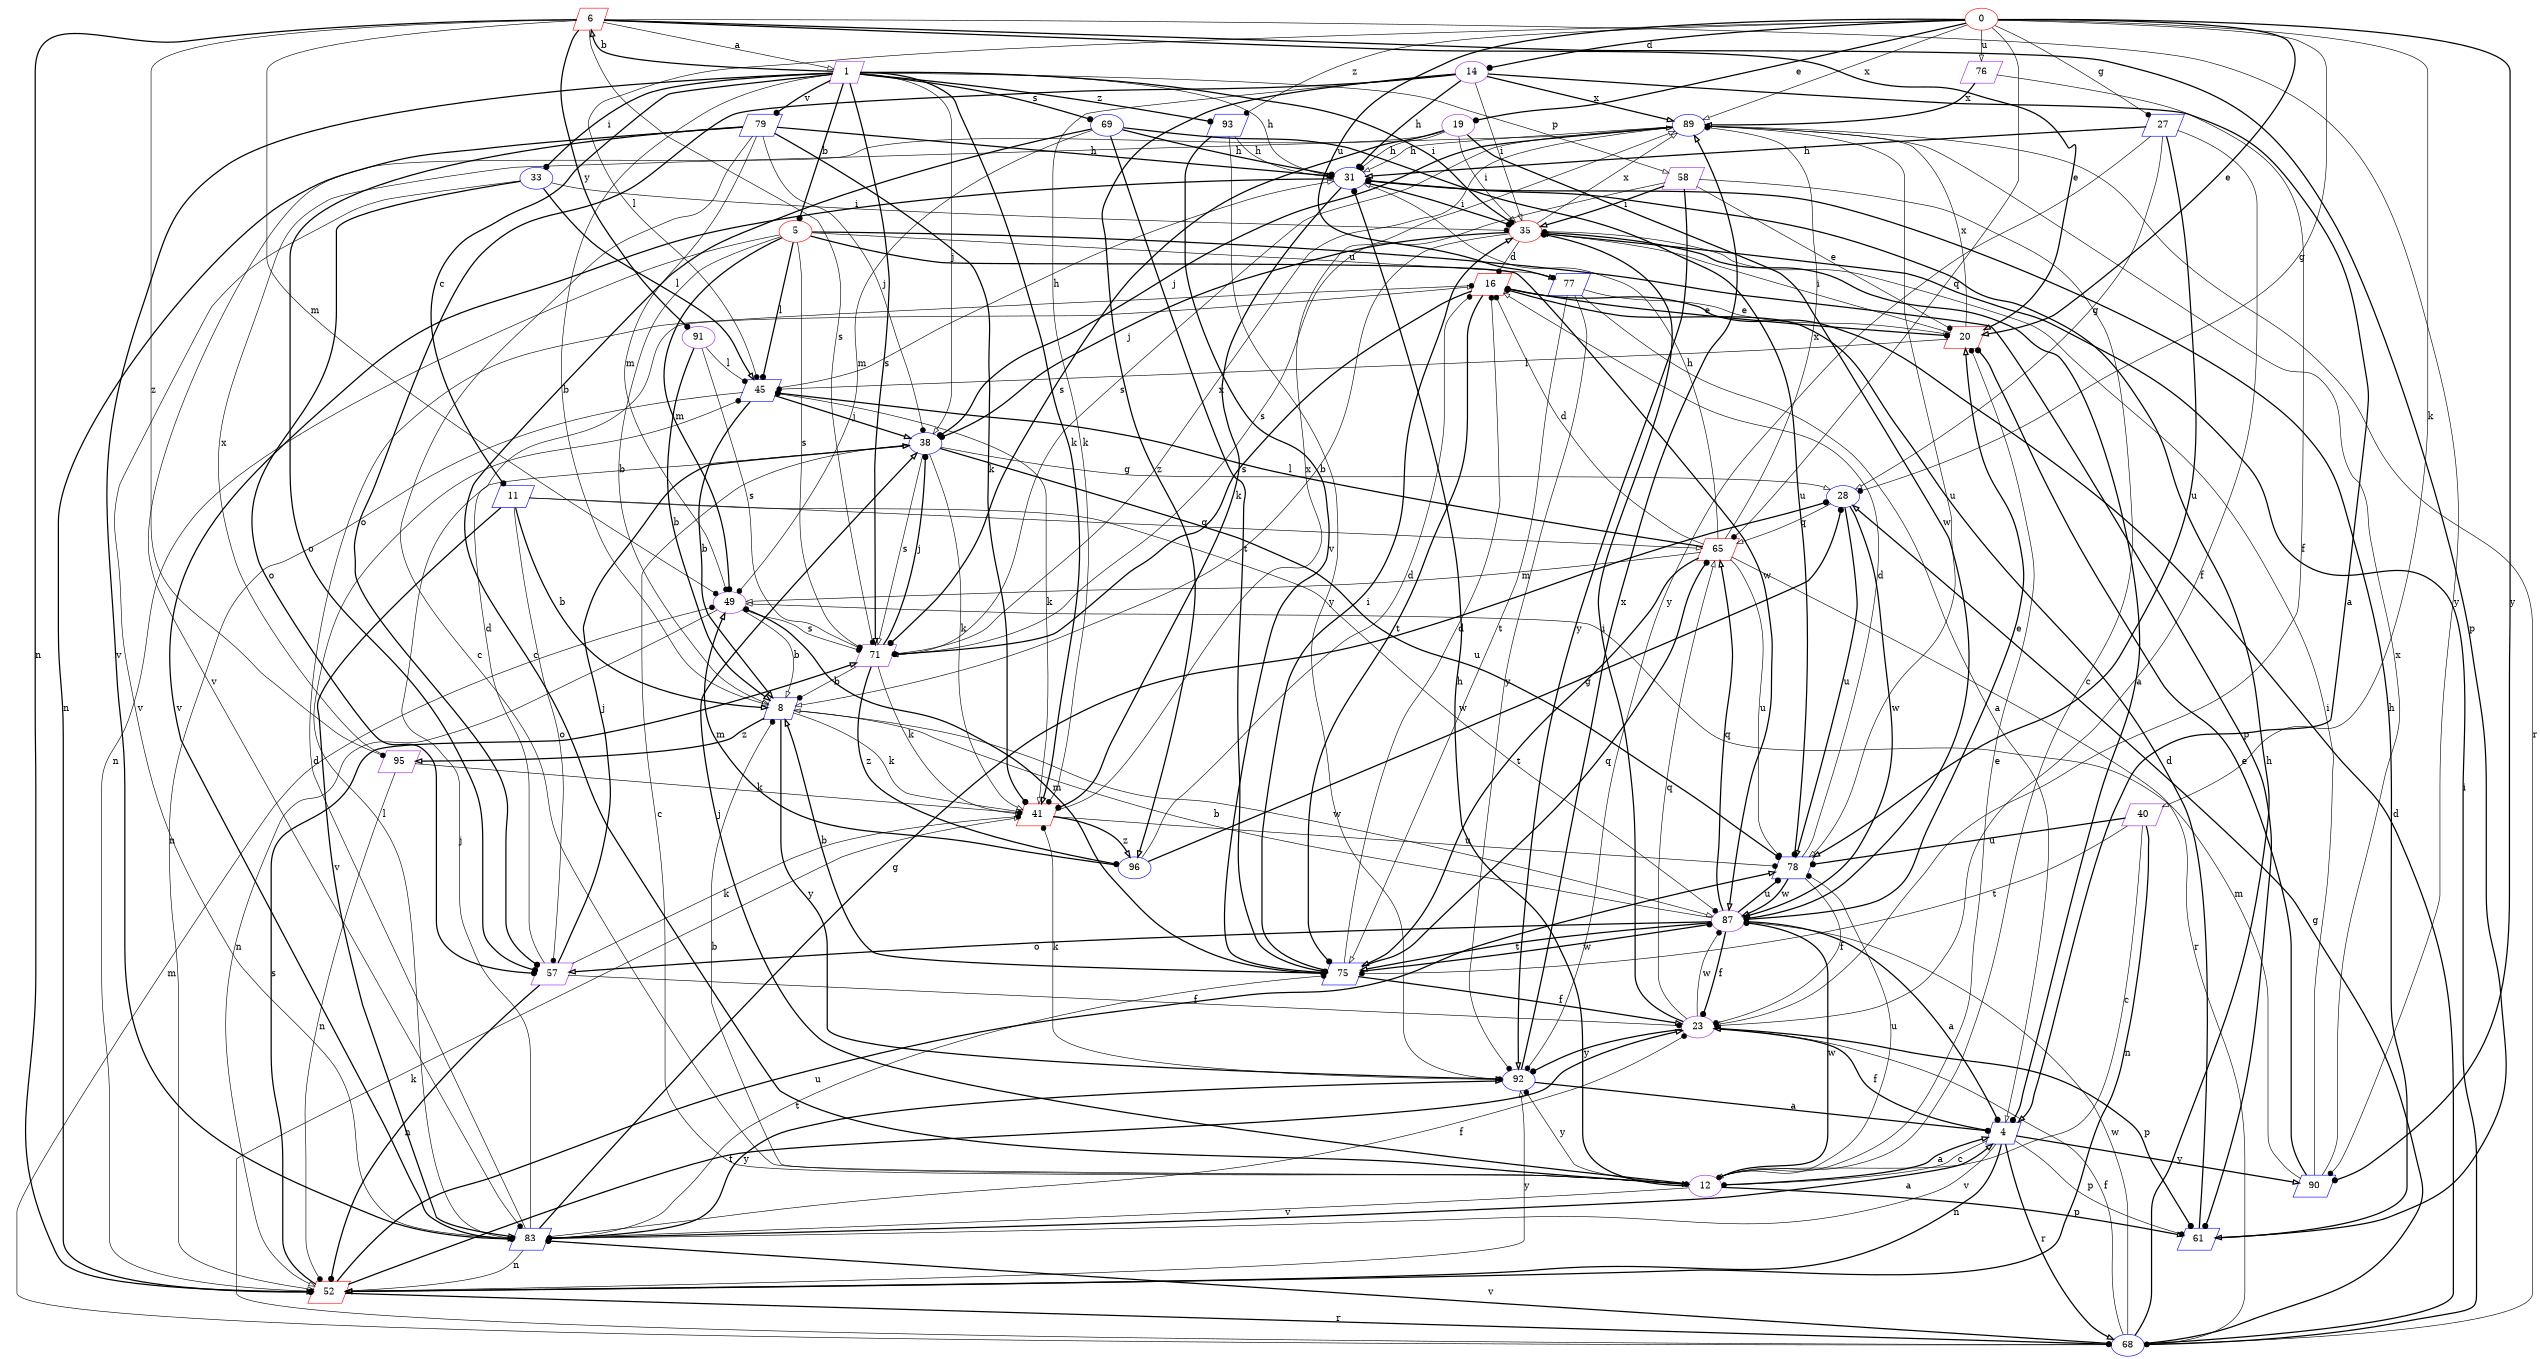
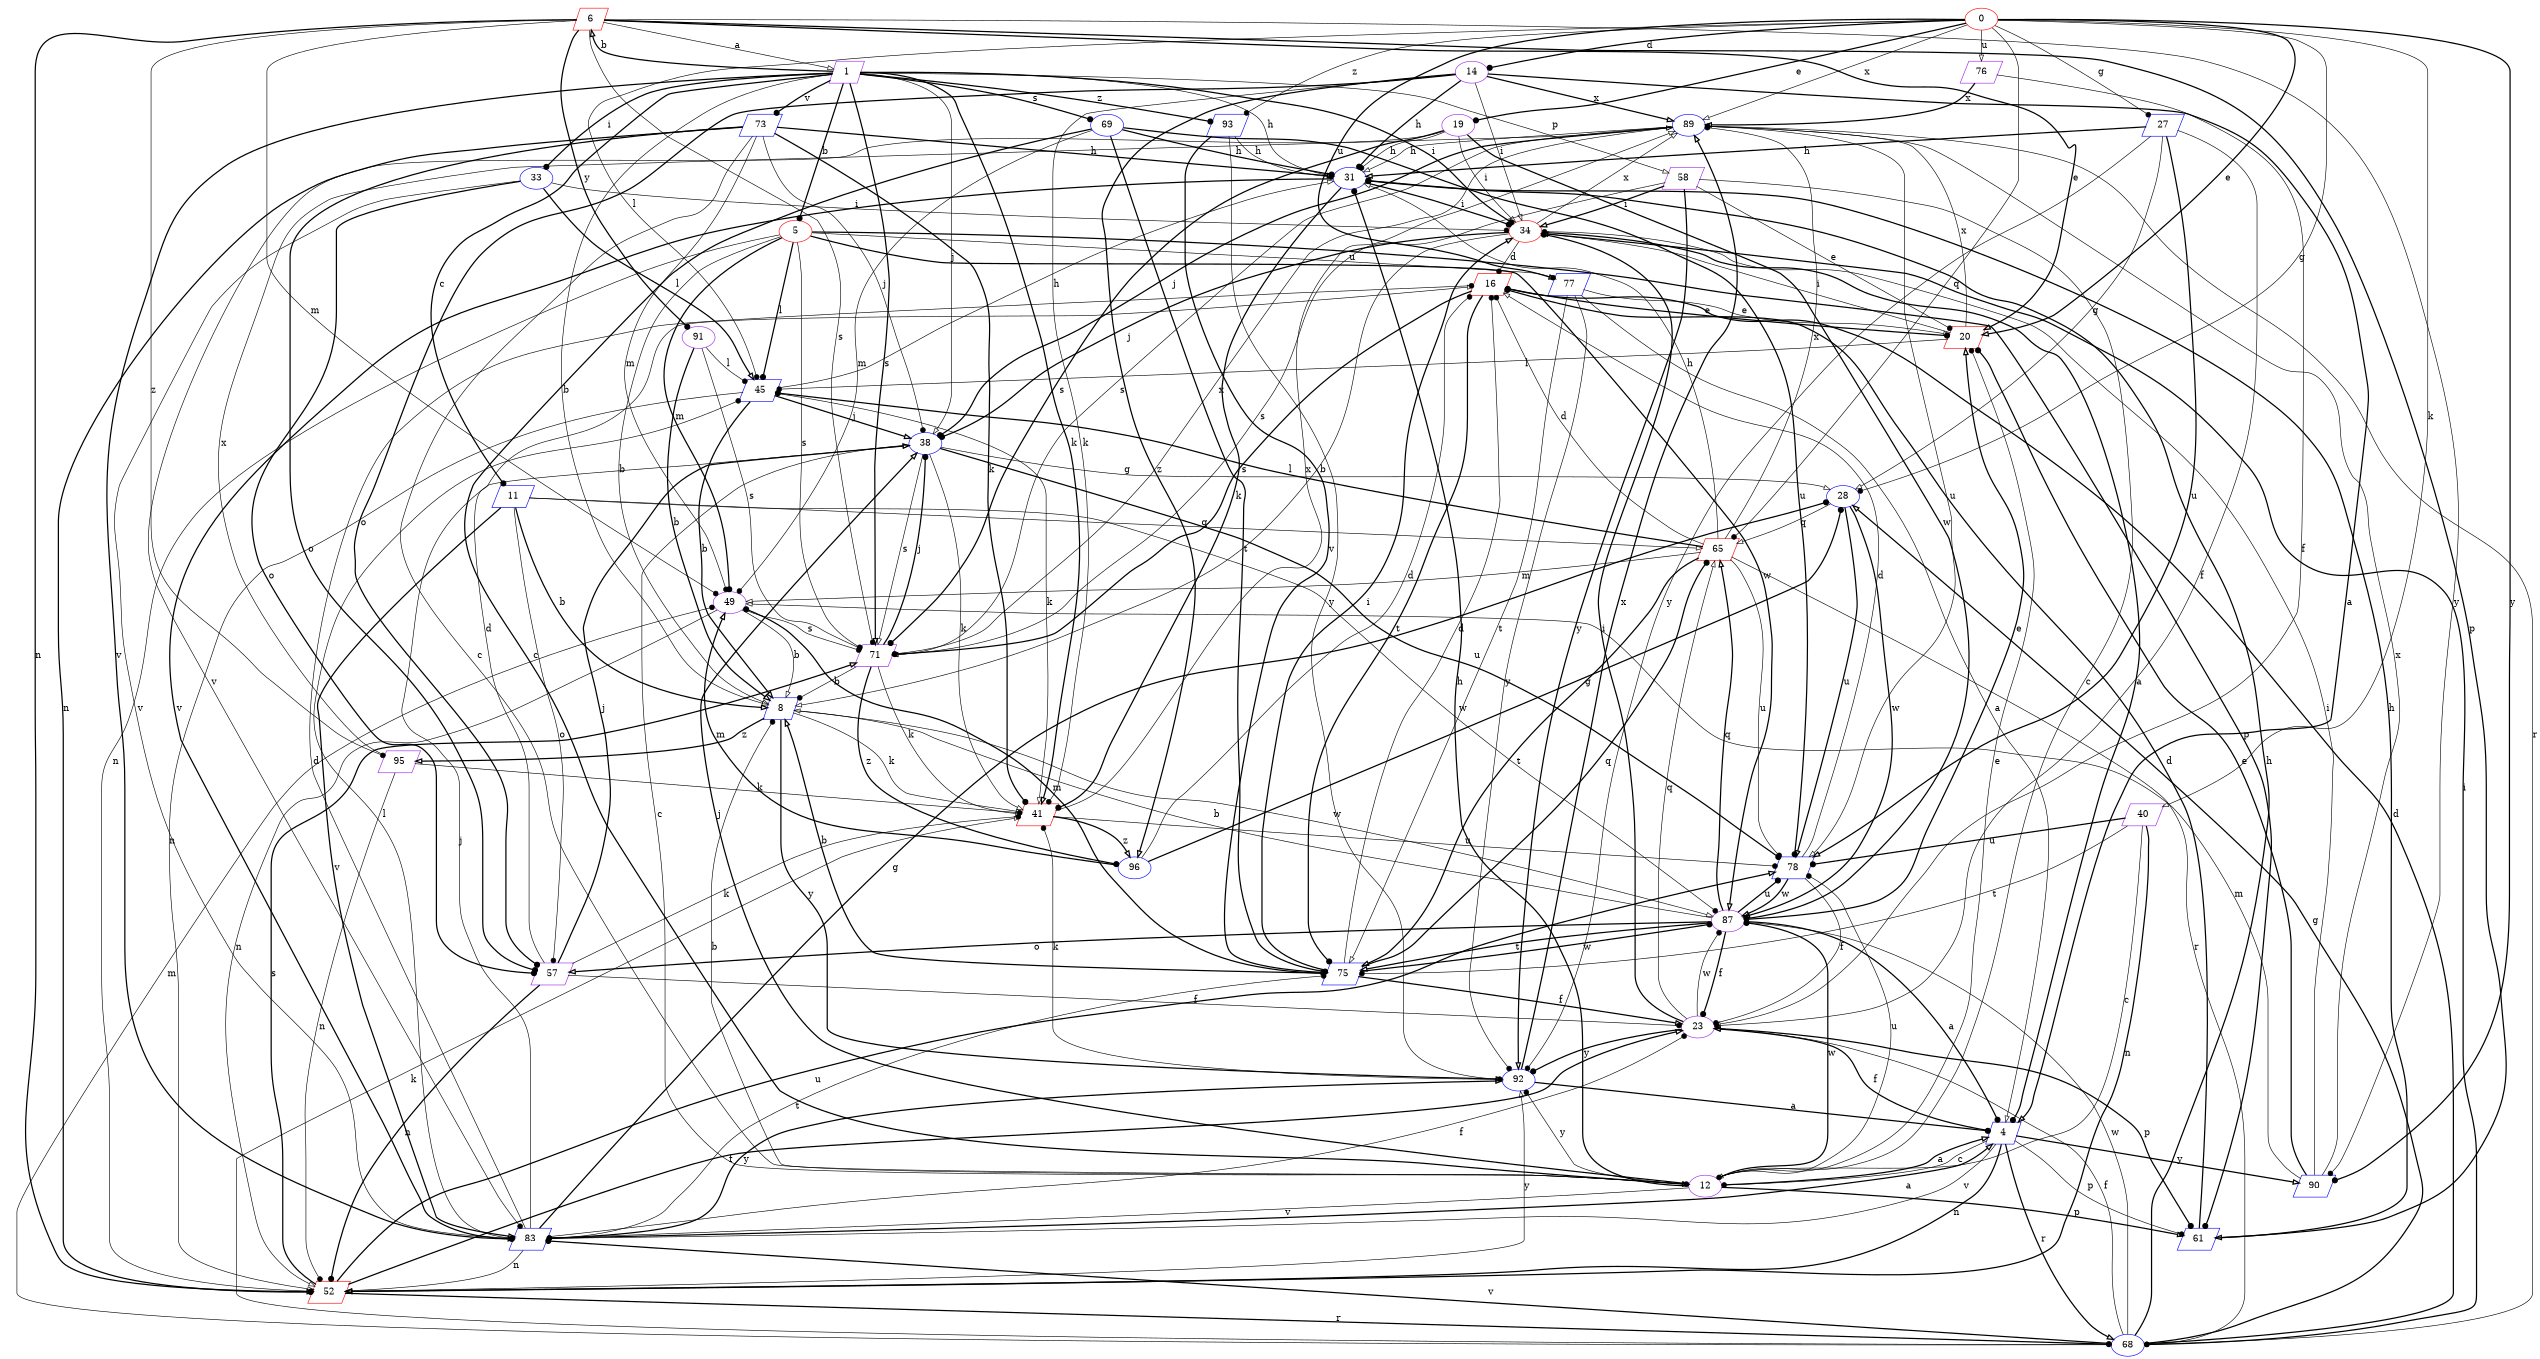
(761, 125) -> (761, 125)
(1525, 231) -> (1525, 231)
